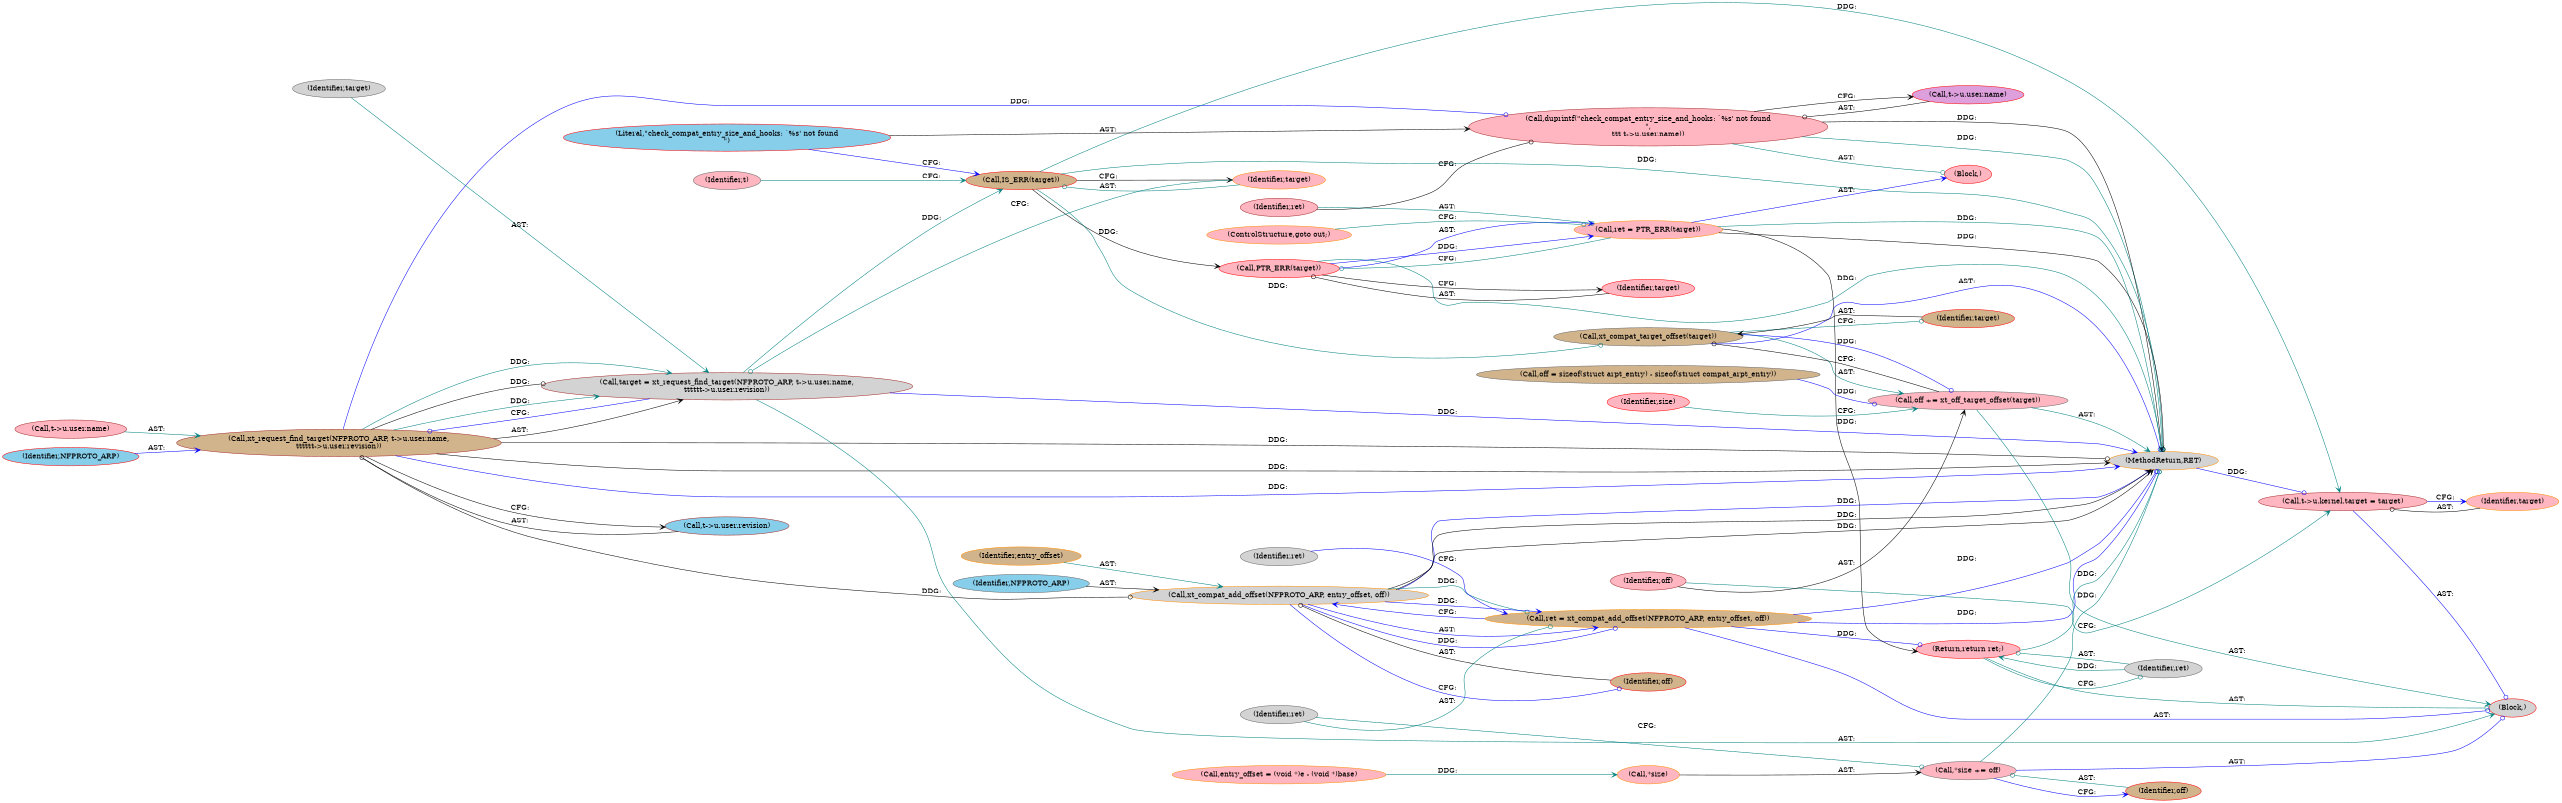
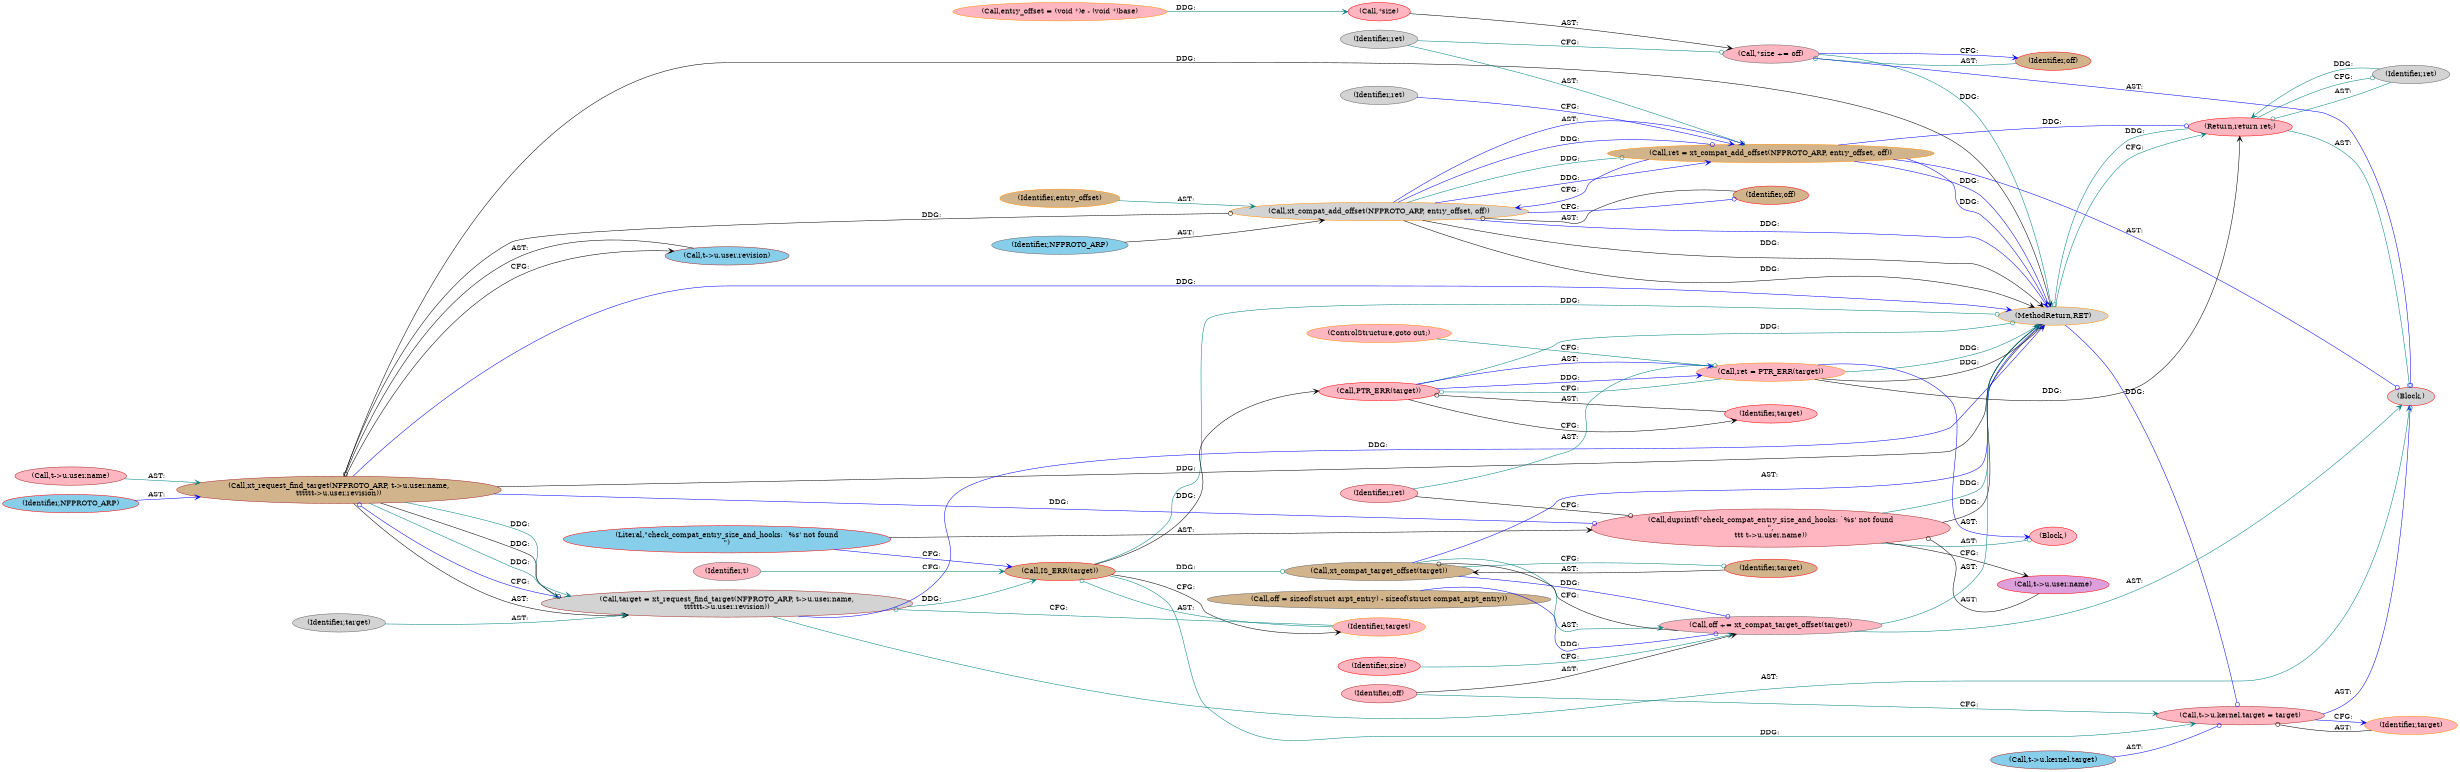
none -> (2098, 193)
(1968, 401) -> (1771, 625)
none -> (2053, 760)
(1648, 775) -> (1379, 12)
